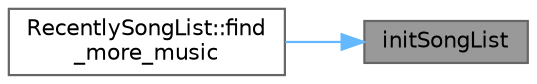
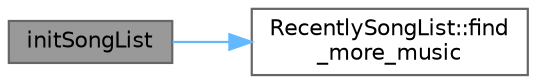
(313, 42) -> (201, 42)
